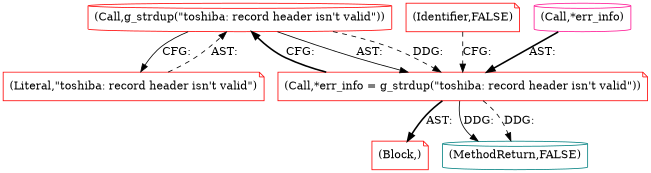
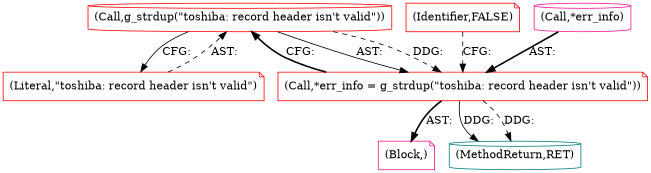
(400, 155) -> (406, 155)
(515, 155) -> (515, 155)
